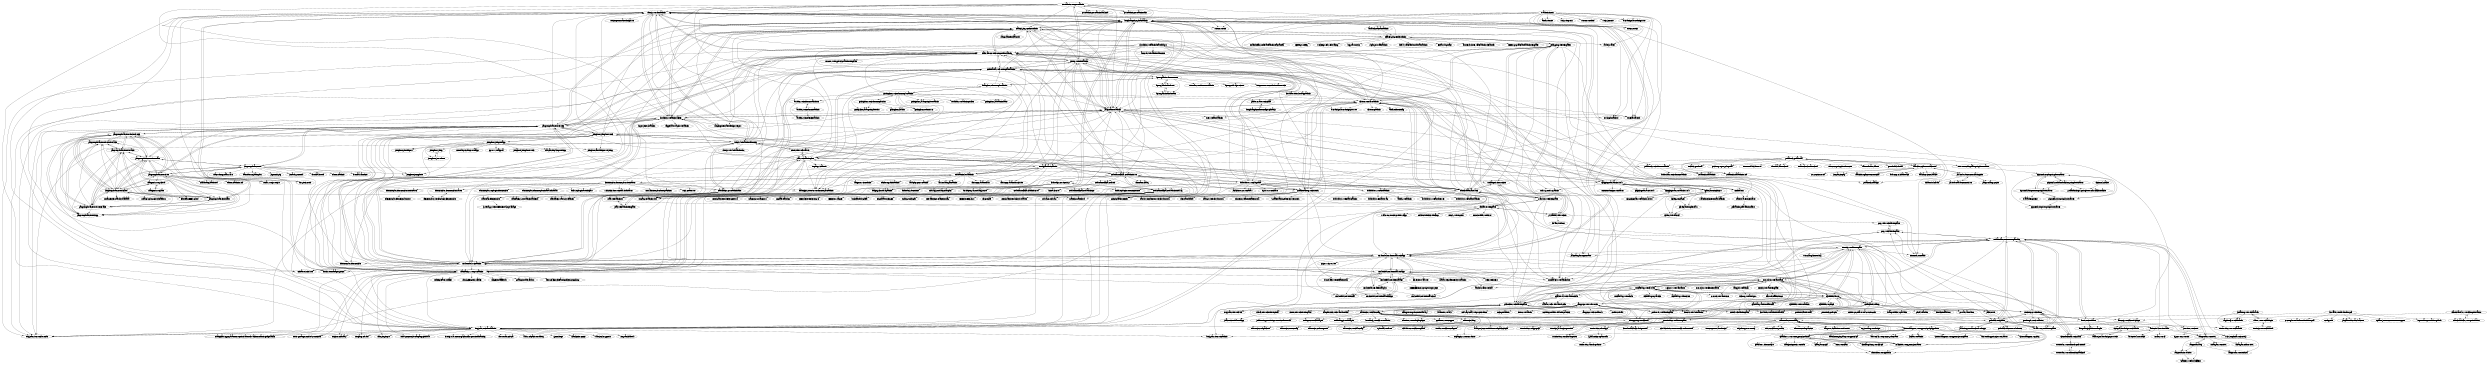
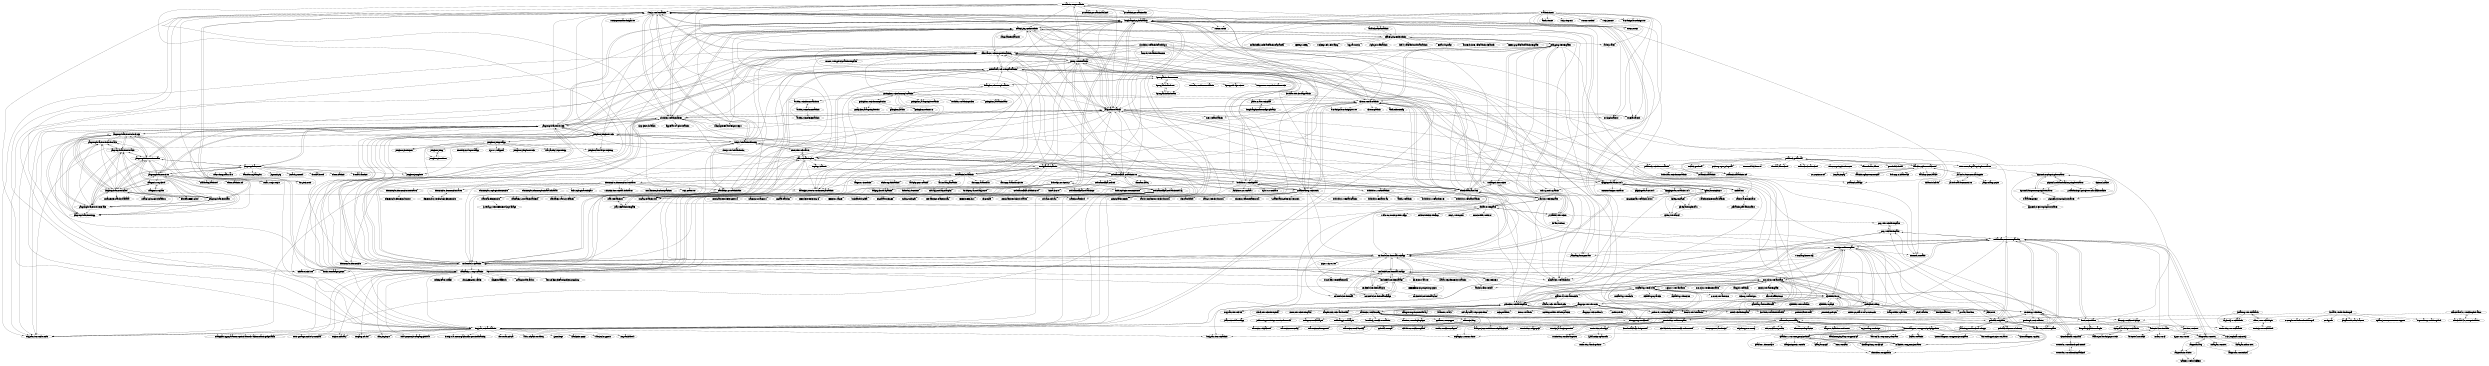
(1385, 329) -> (1385, 329)
